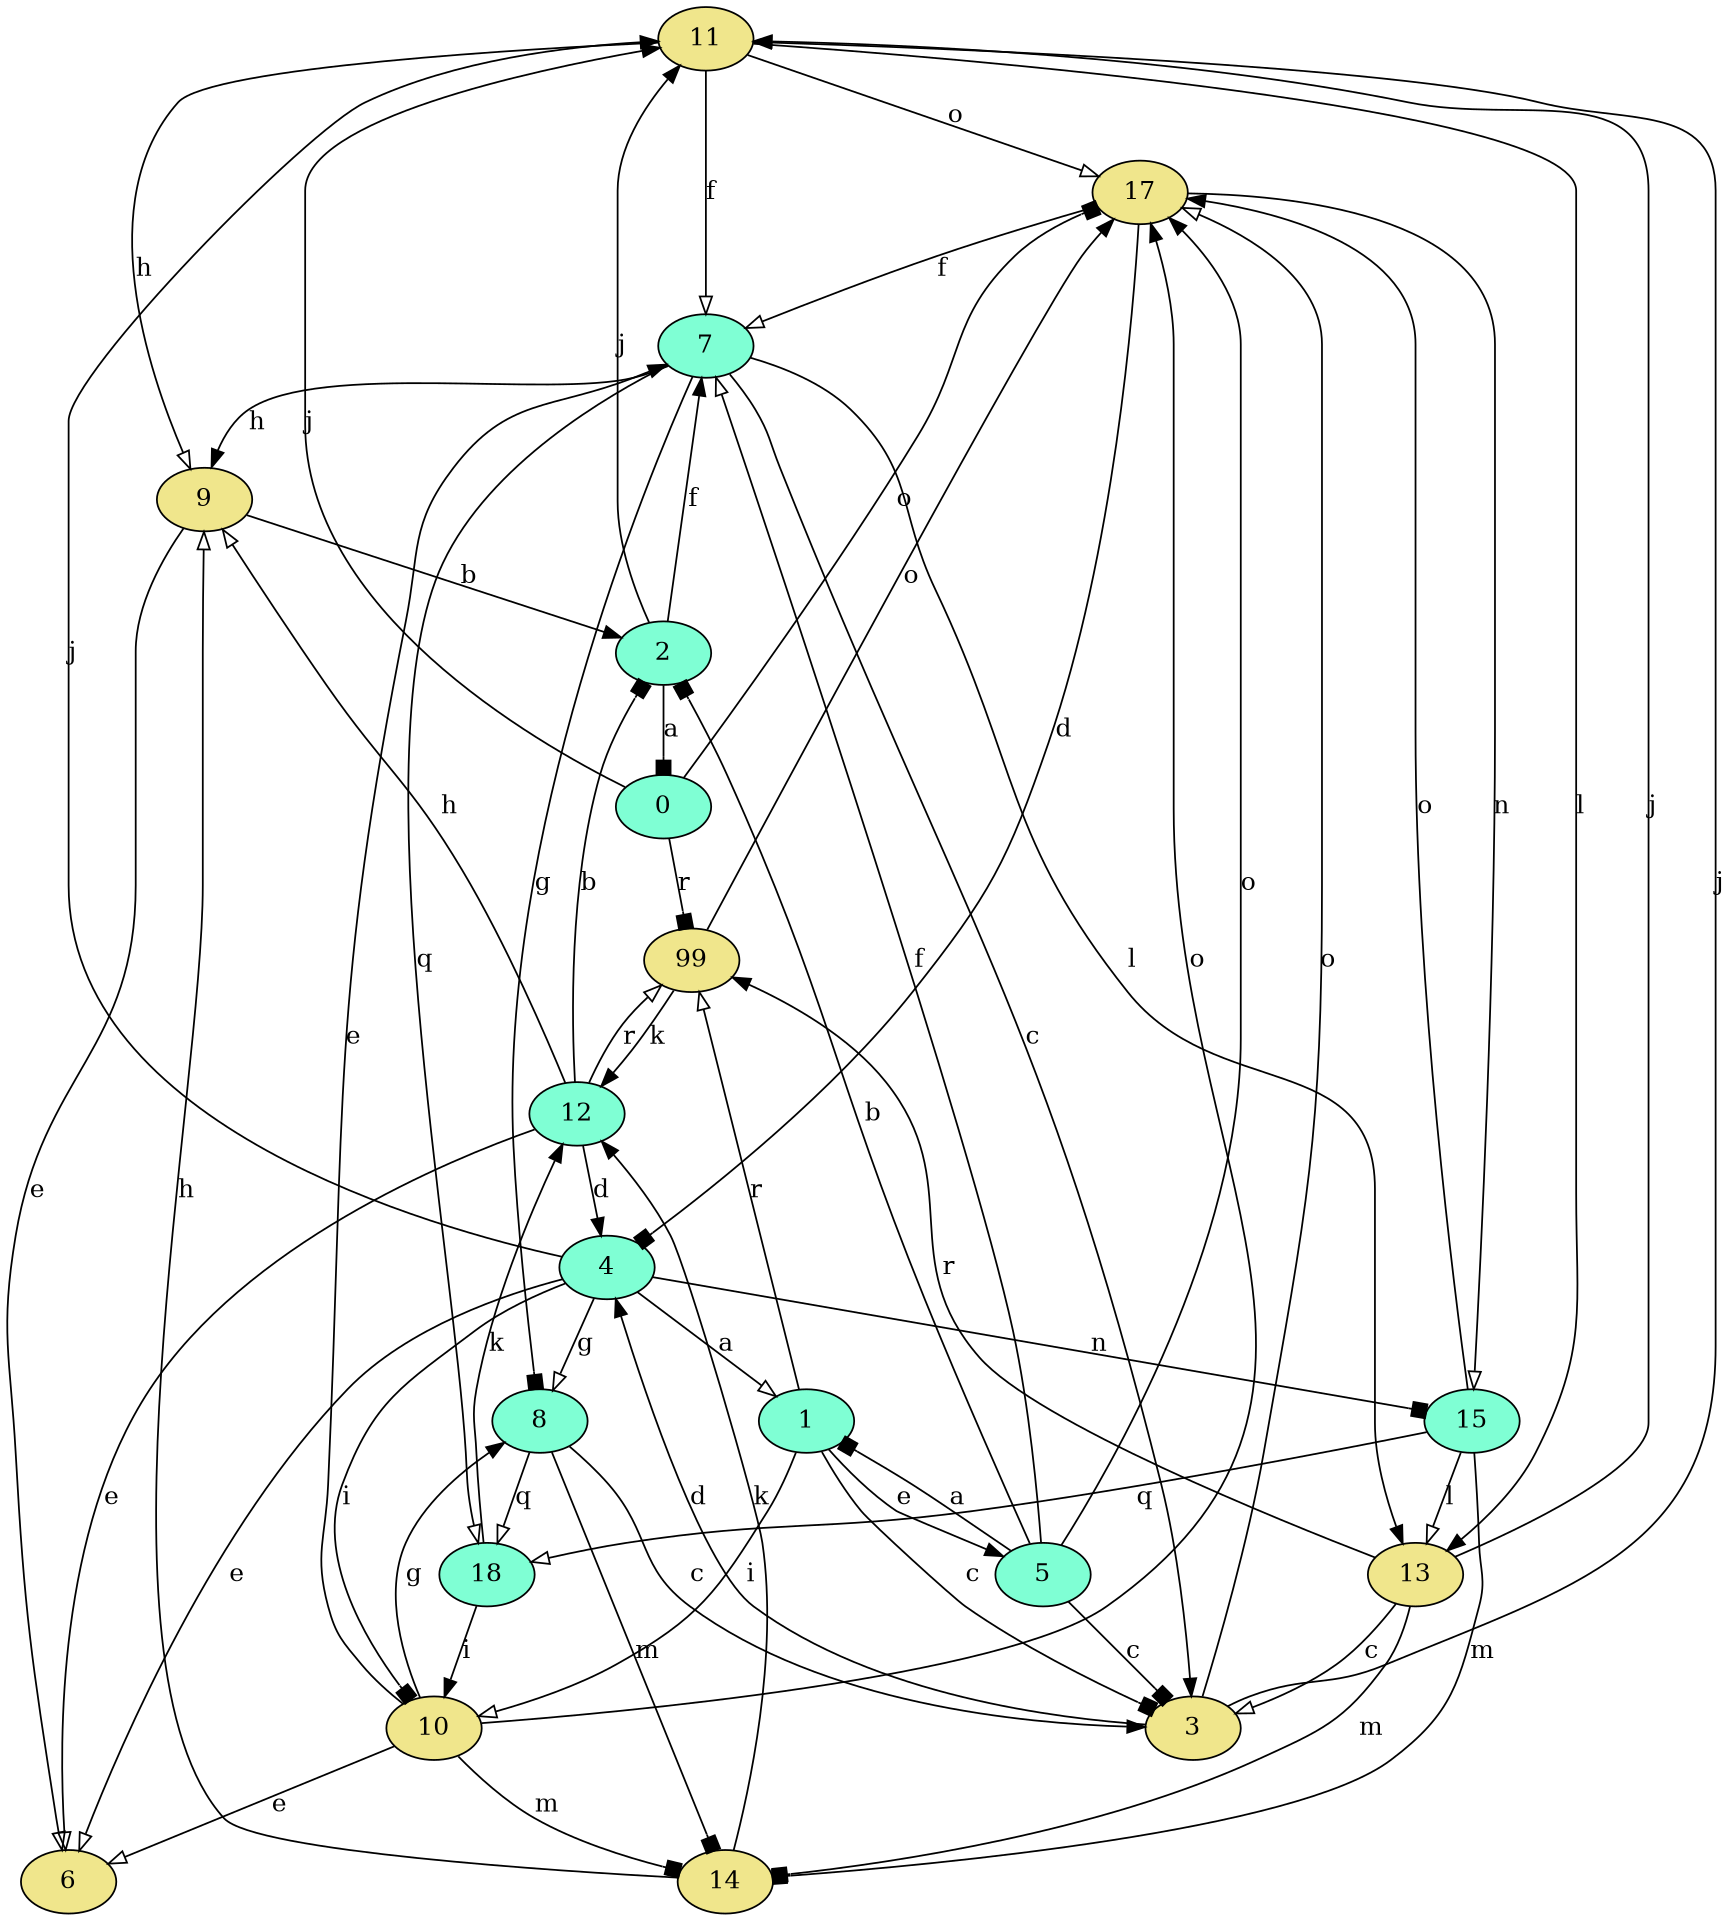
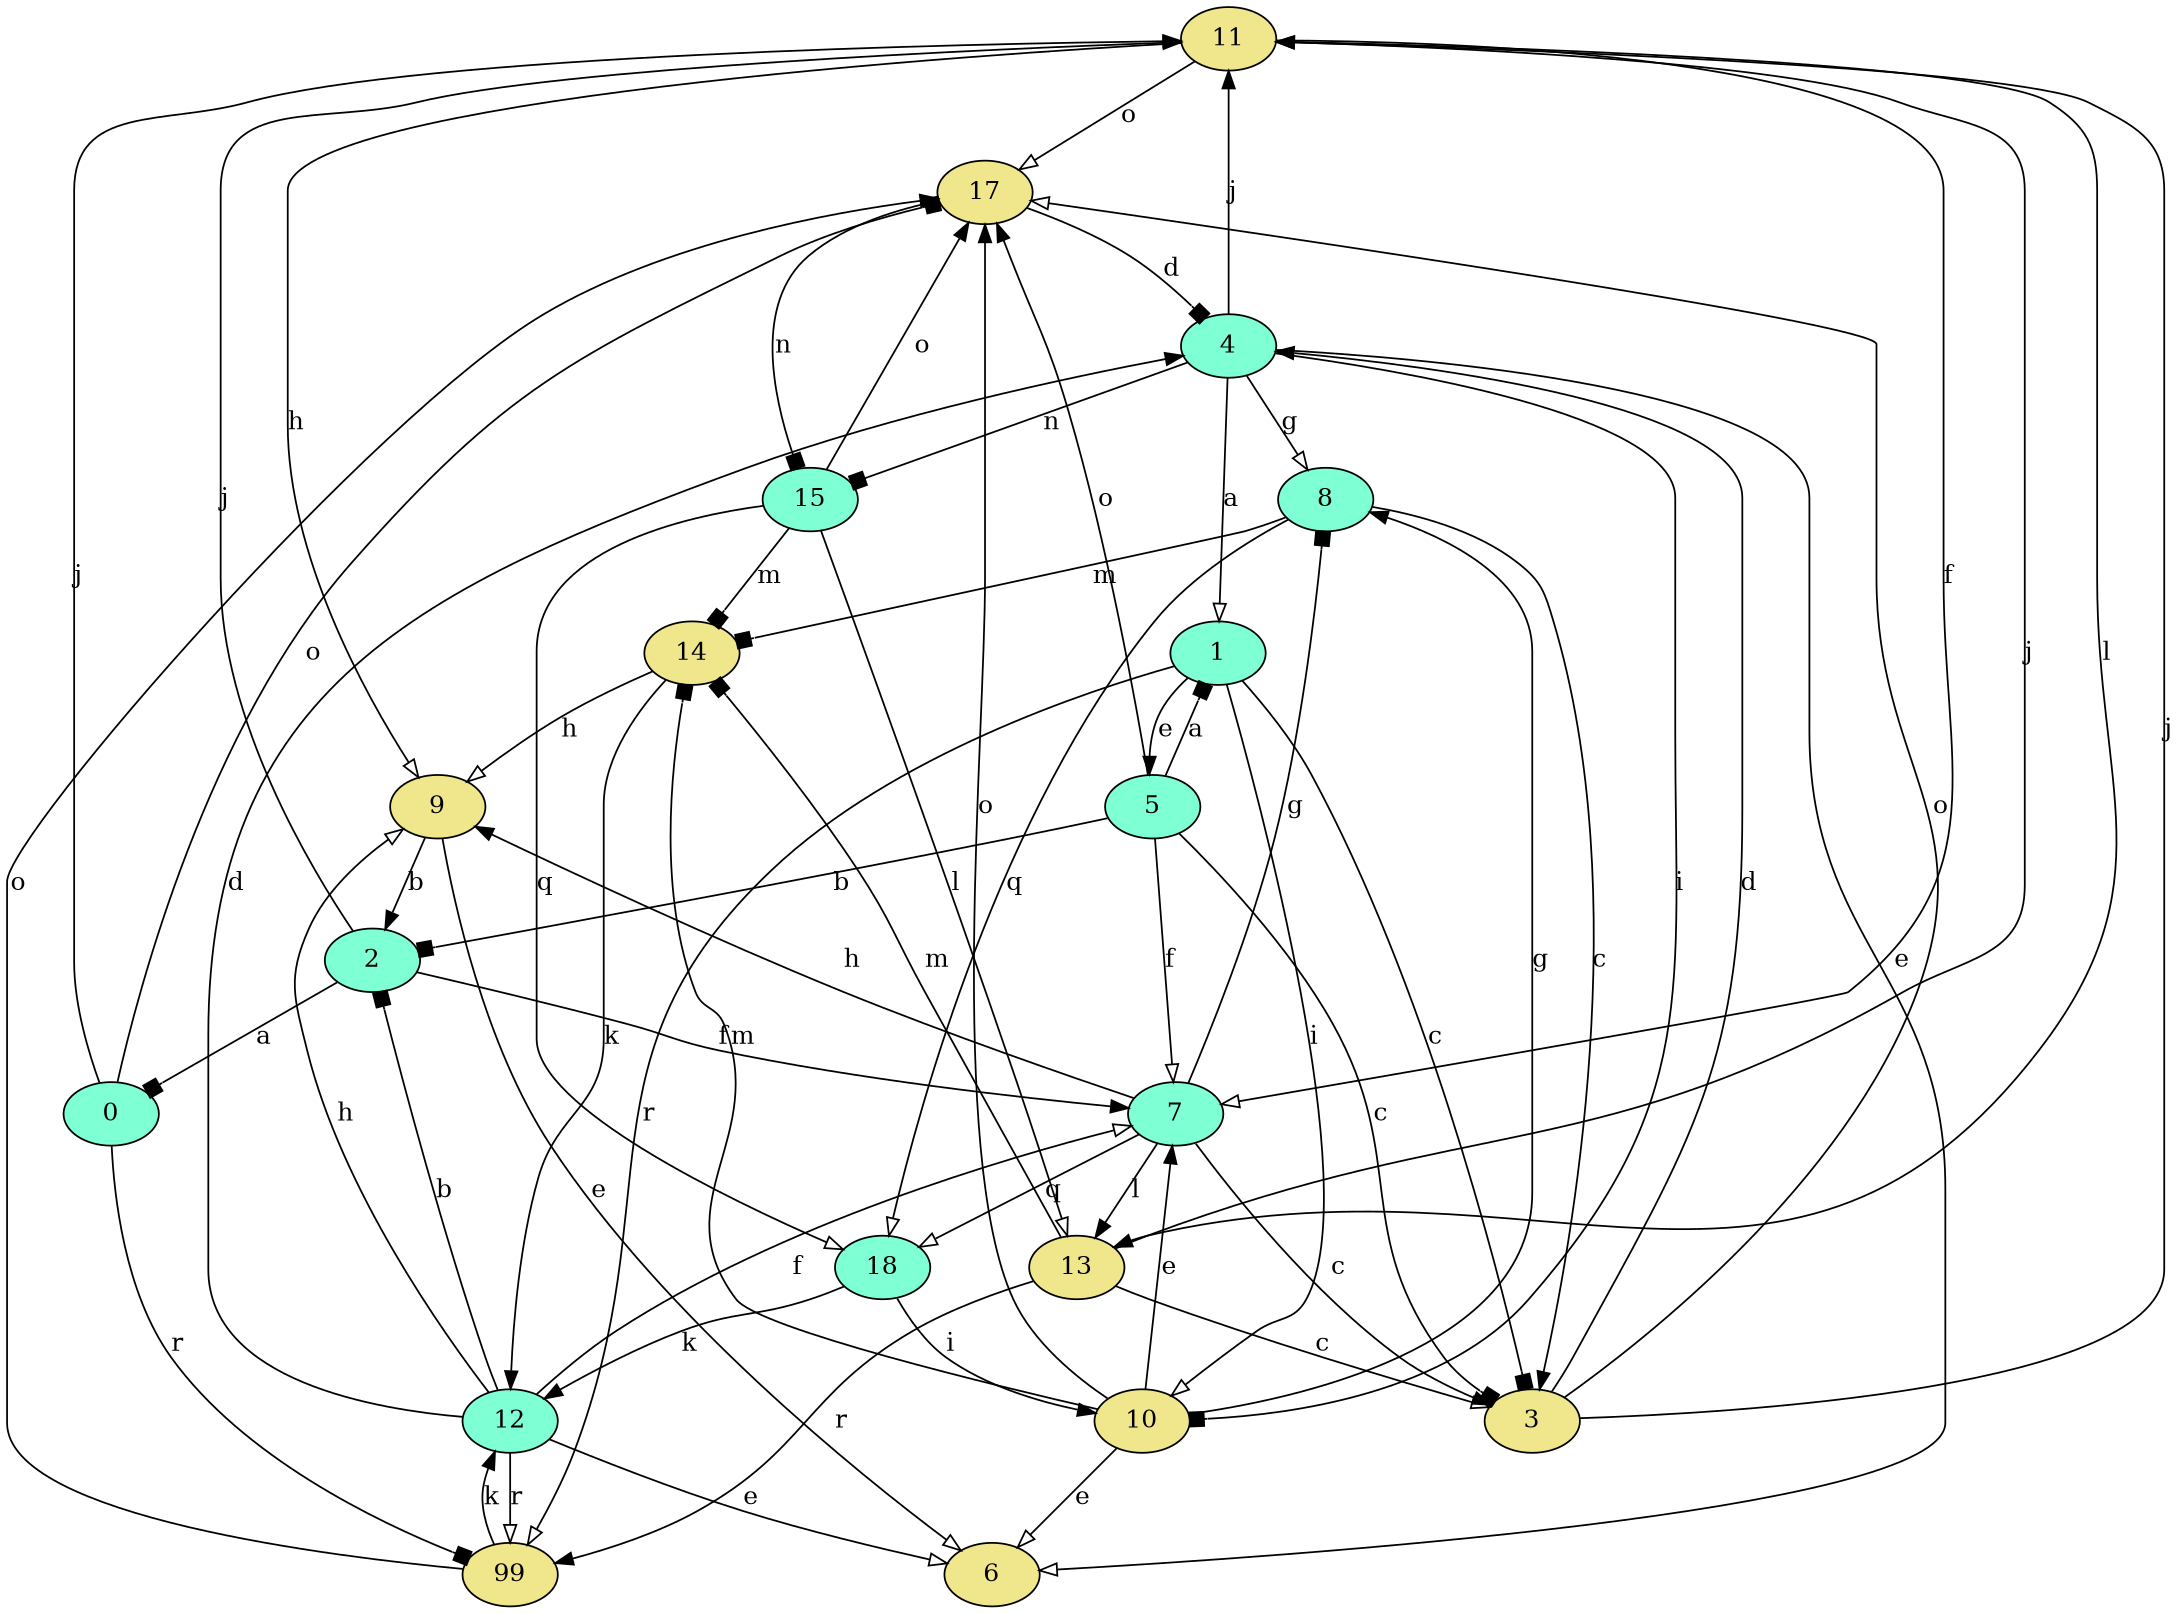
(928, 259) -> (825, 1225)
(1495, 670) -> (788, 281)
